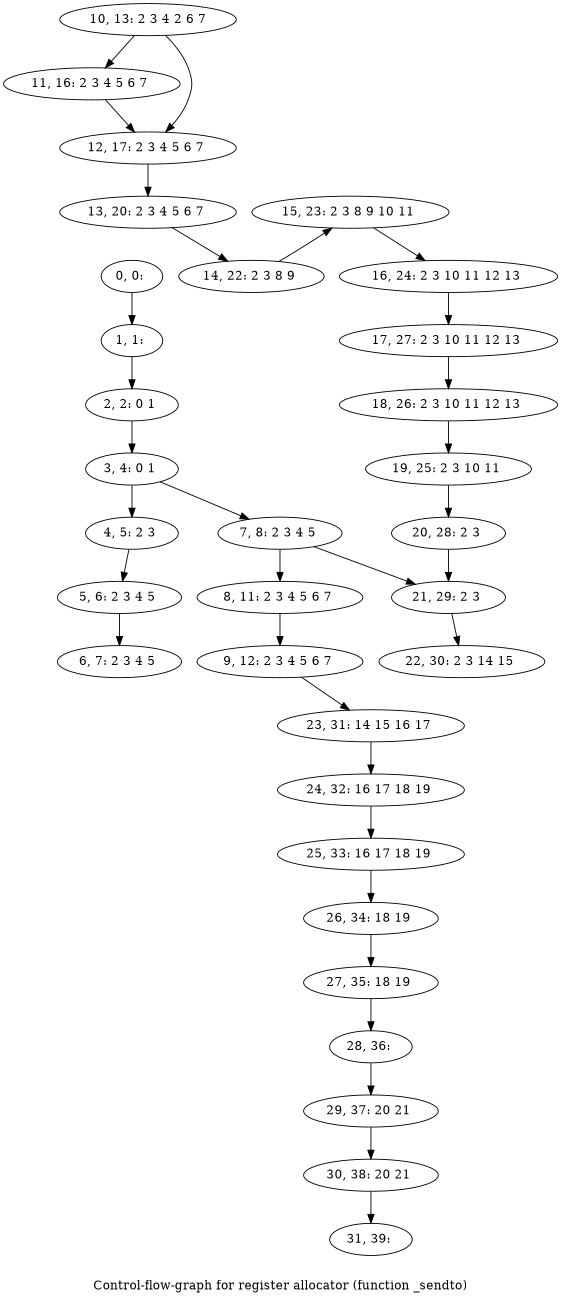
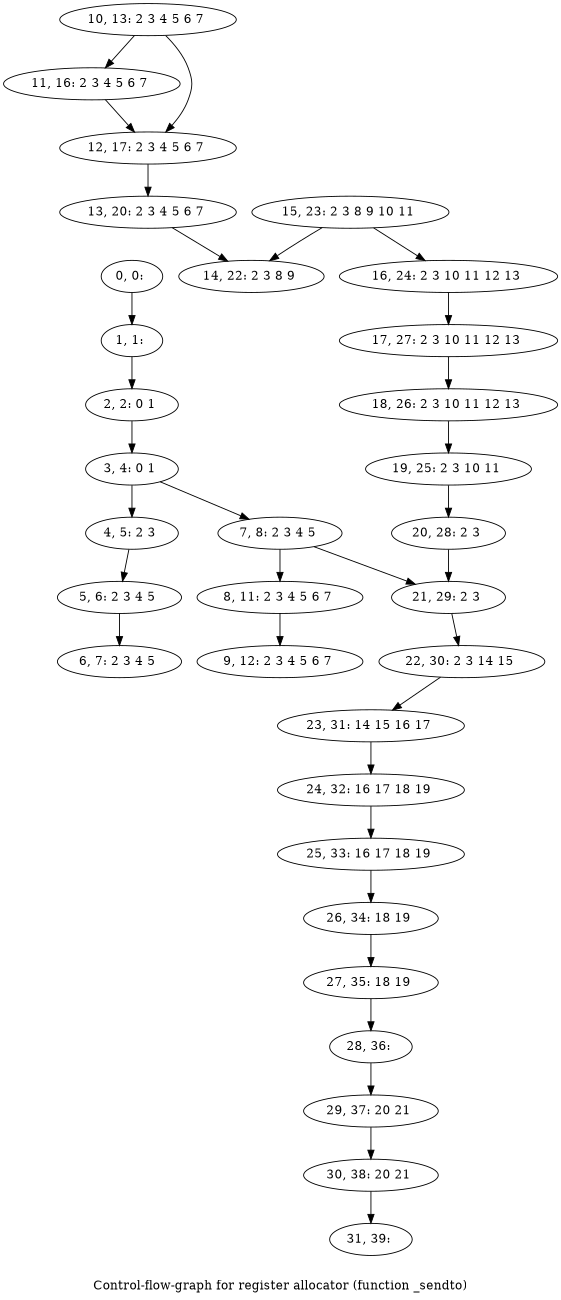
(148, 20) -> (148, 20)
(302, 248) -> (300, 241)
(322, 691) -> (420, 691)
